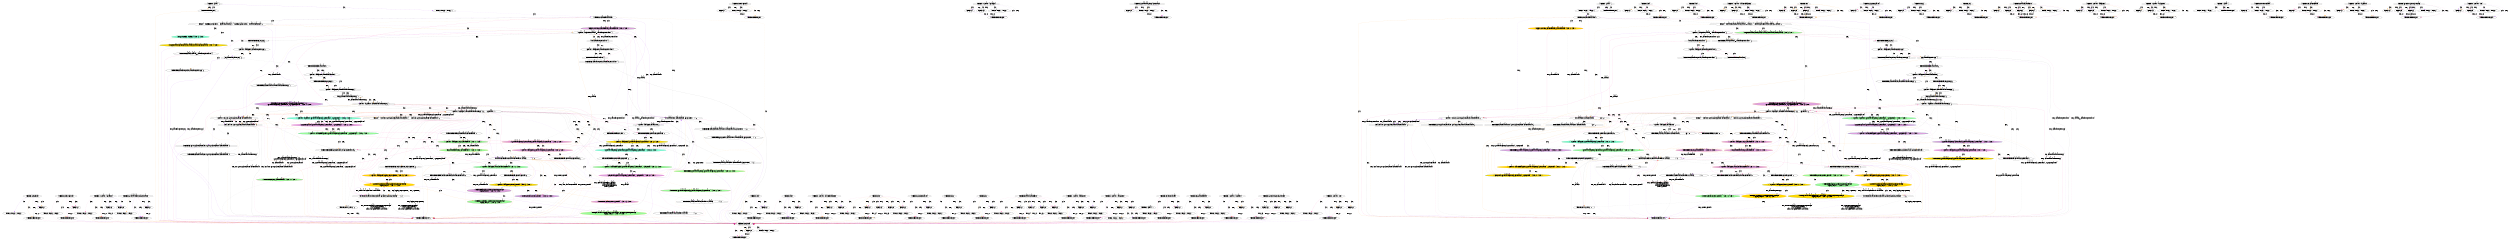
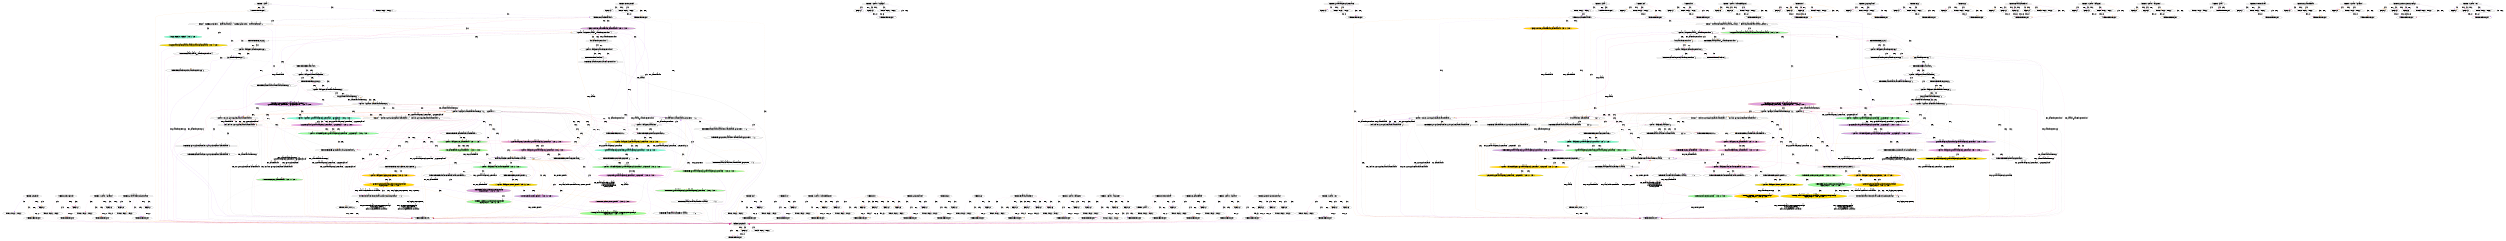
(473, 146) -> (468, 146)
